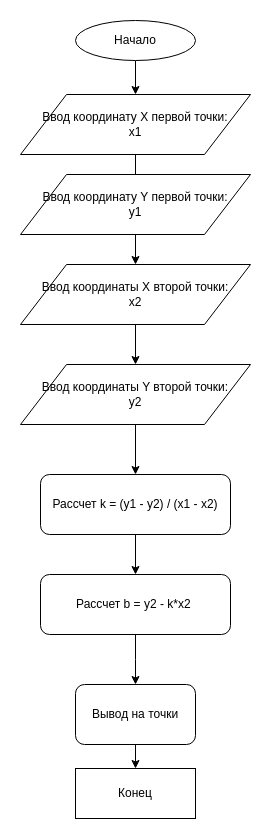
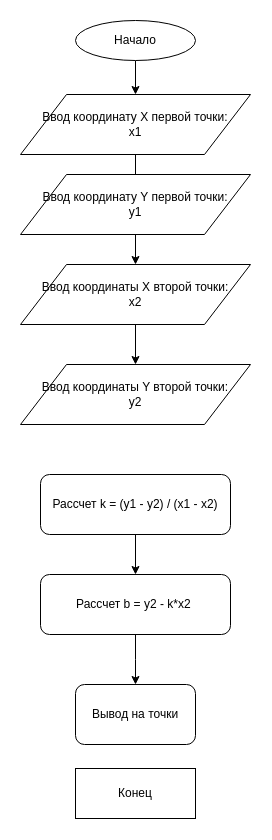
(136, 446) -> none
(136, 753) -> none
